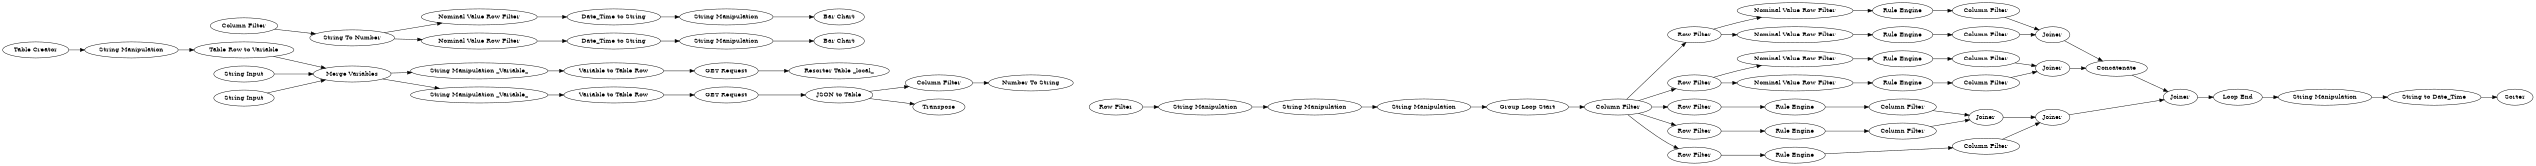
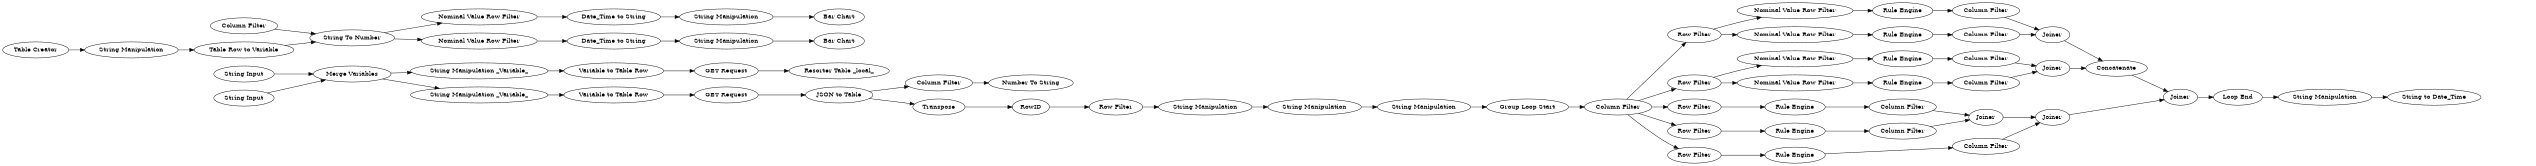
(297, 62) -> (298, 44)
(2515, 97) -> none
none -> (1031, 107)
